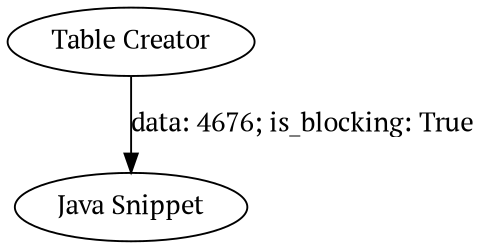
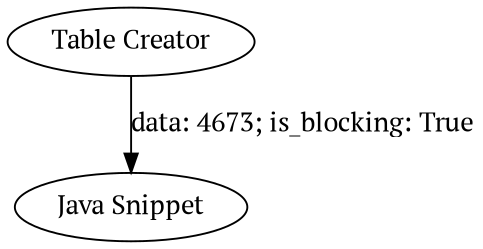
(303, 124) -> (303, 124)
